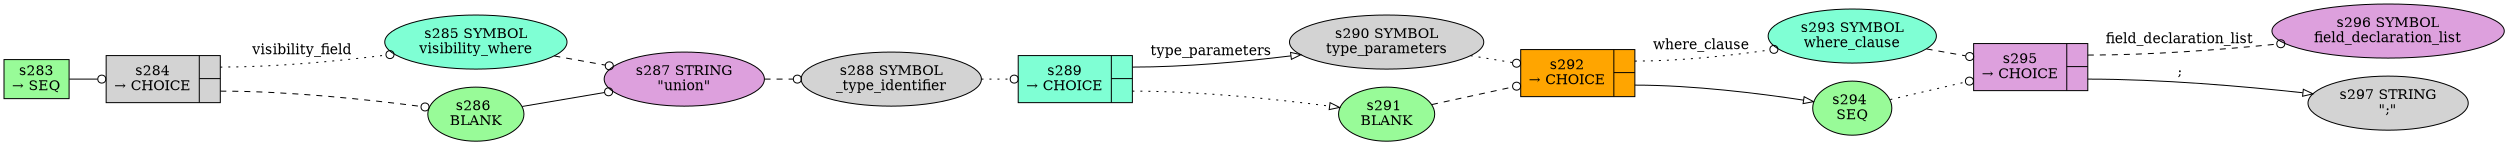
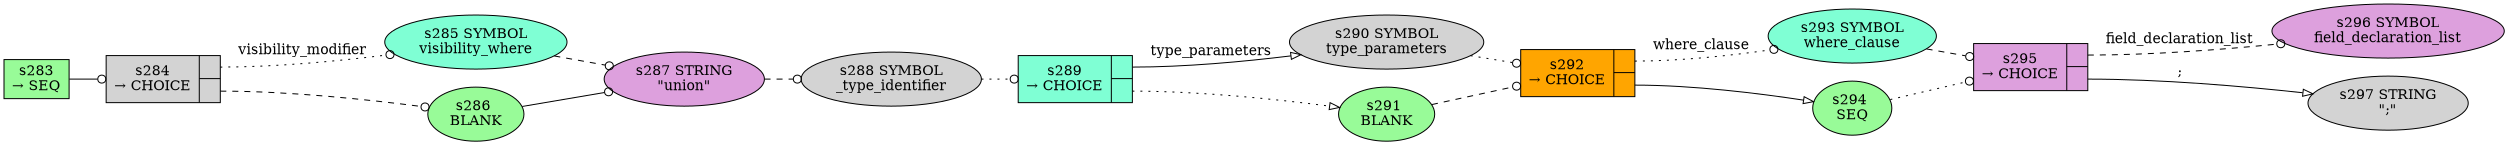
(302, 51) -> (302, 51)
